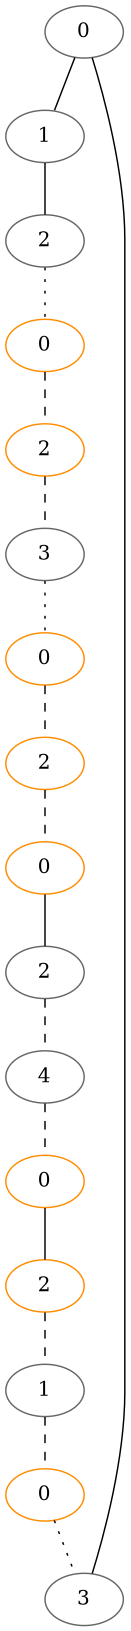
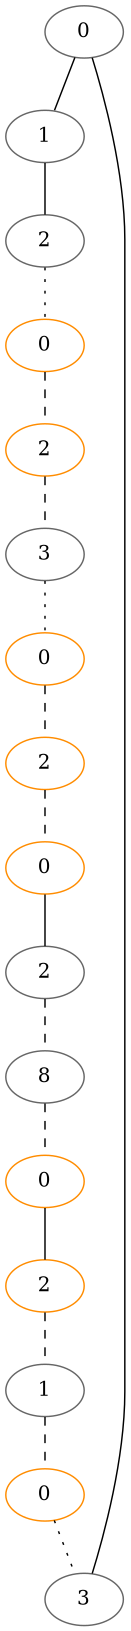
(45, 1077) -> (45, 1077)
